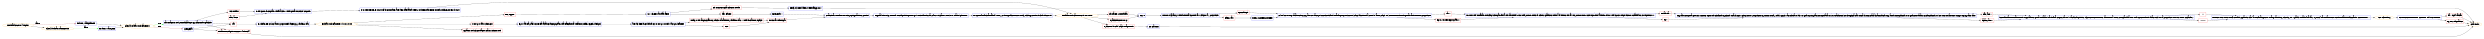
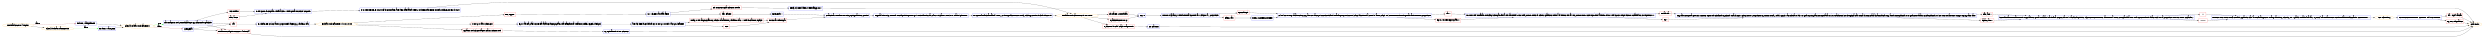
(159, 26) -> (159, 26)
none -> (616, 32)
